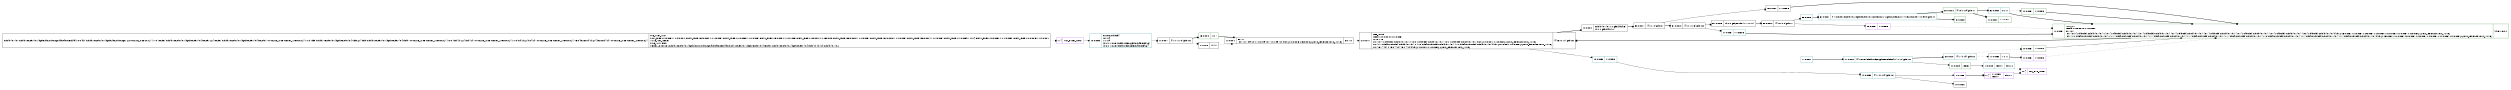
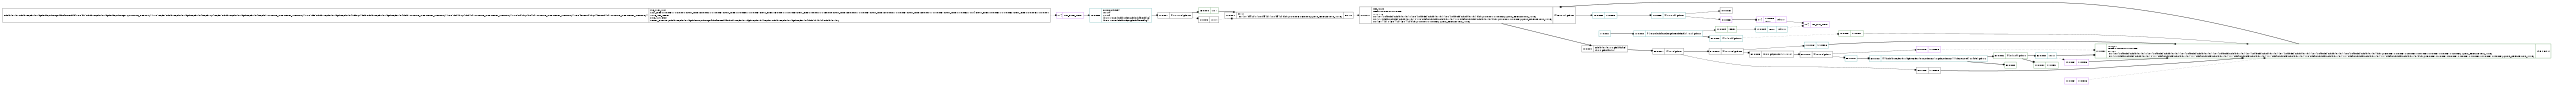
(2034, 11) -> (2077, 62)
(1999, 57) -> none
